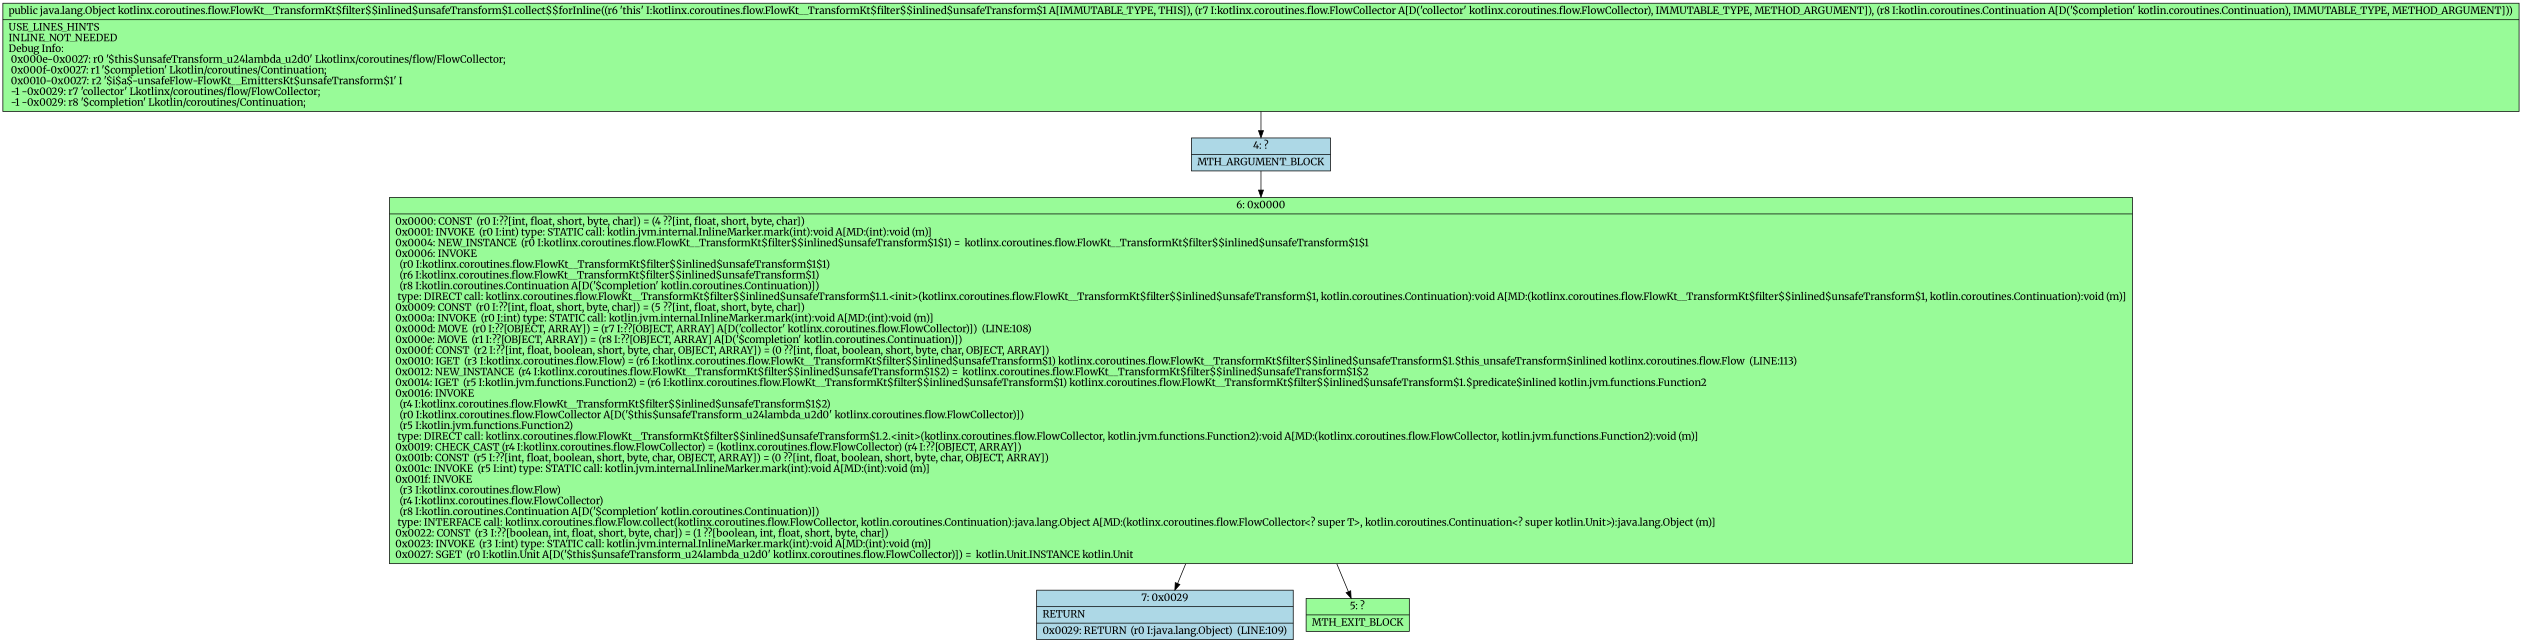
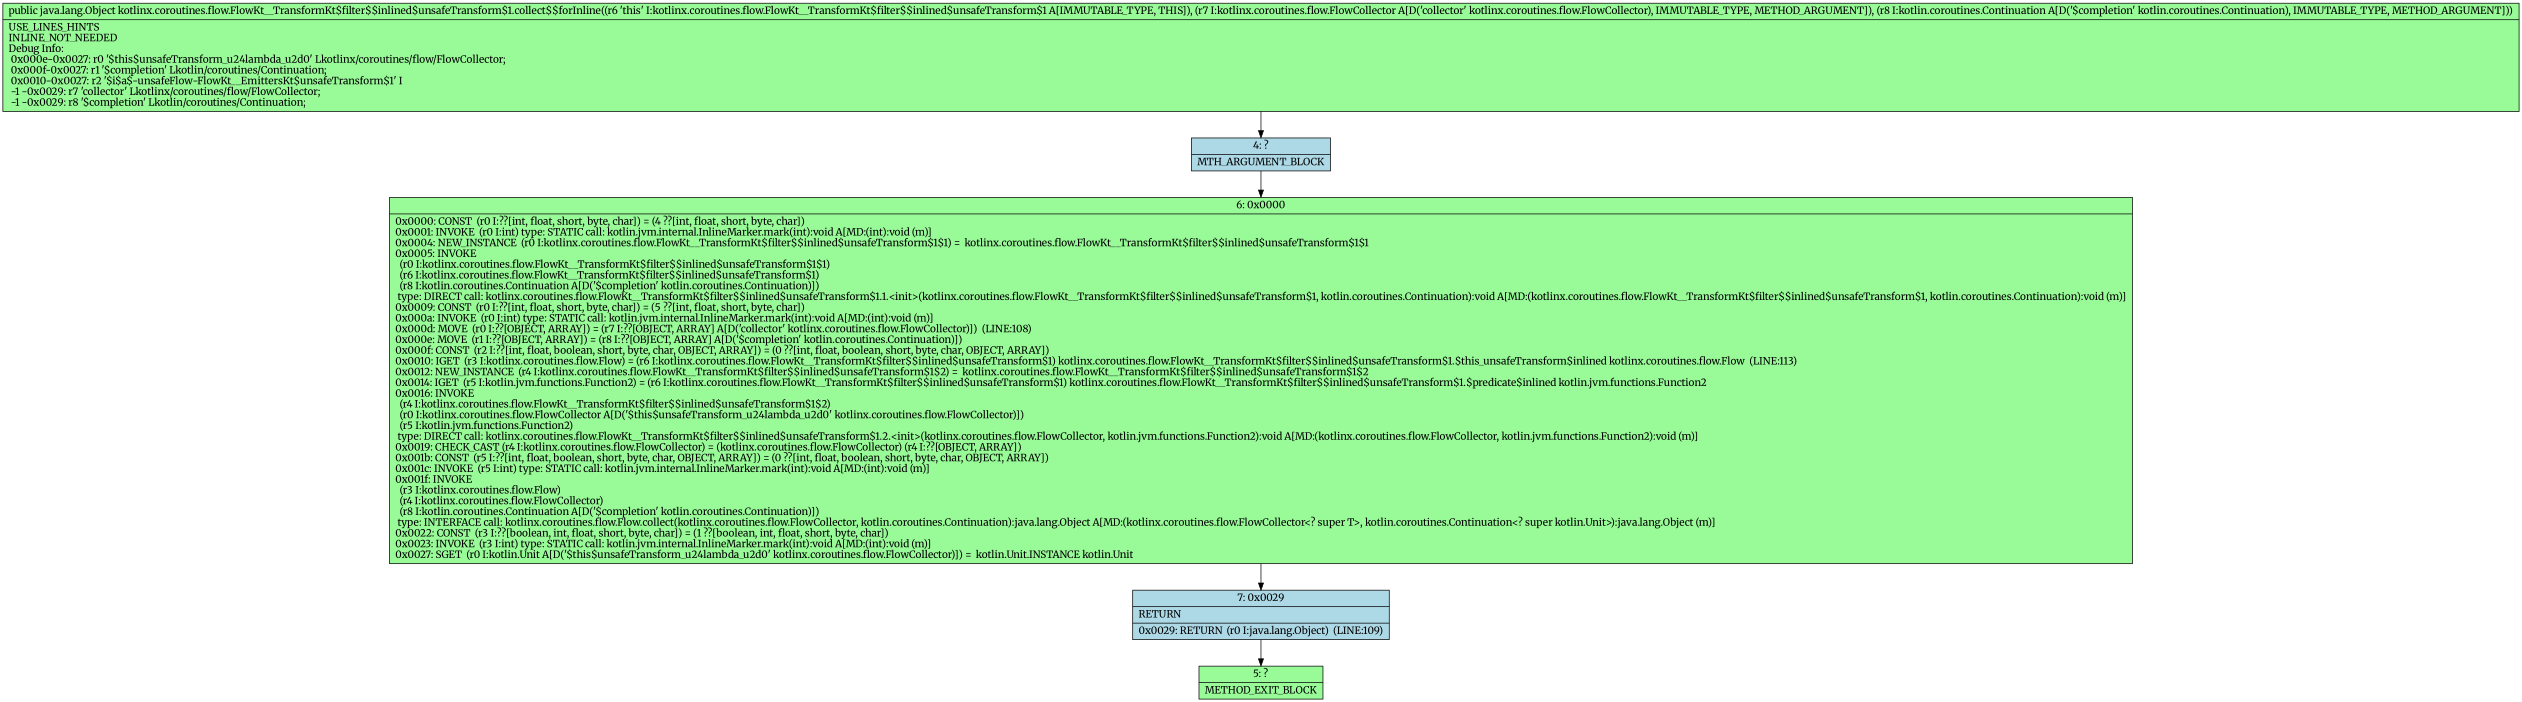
(439, 254) -> (438, 254)
(1343, 578) -> (1261, 649)
(1358, 623) -> (1261, 691)
